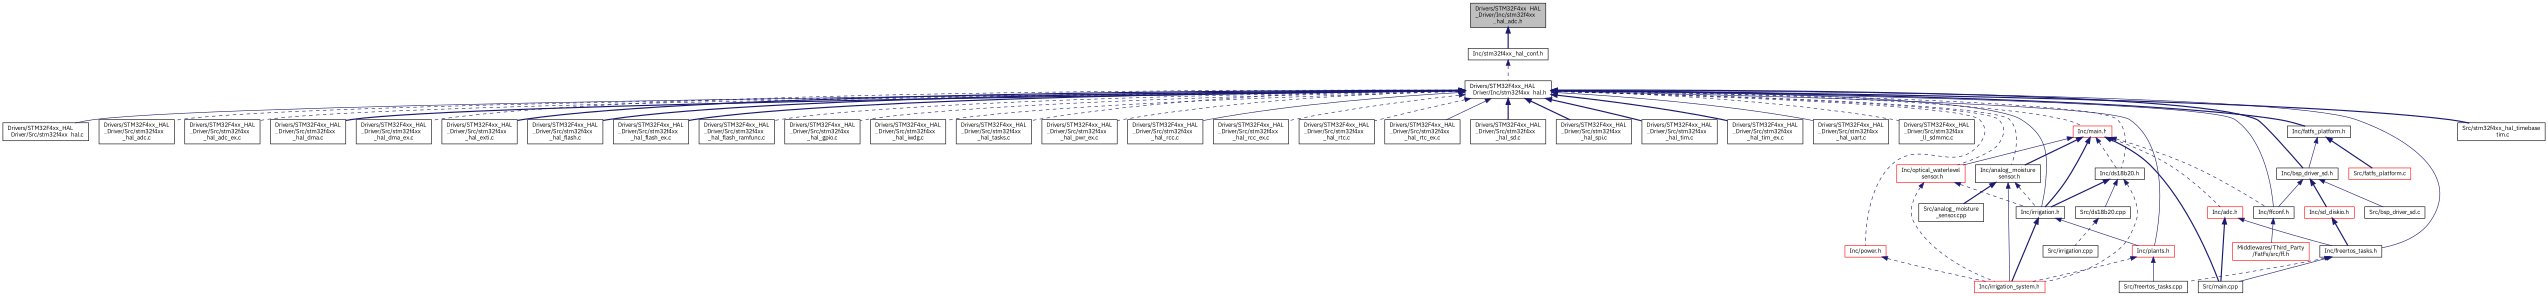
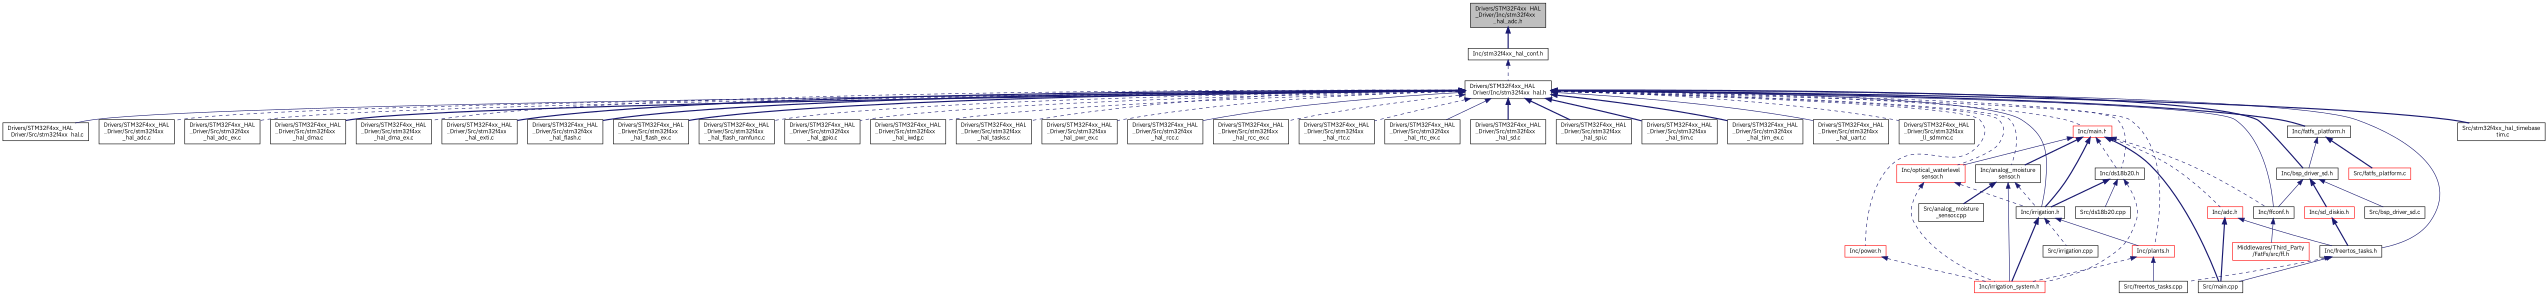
(1912, 102) -> (1912, 102)
(2085, 234) -> (2057, 234)
